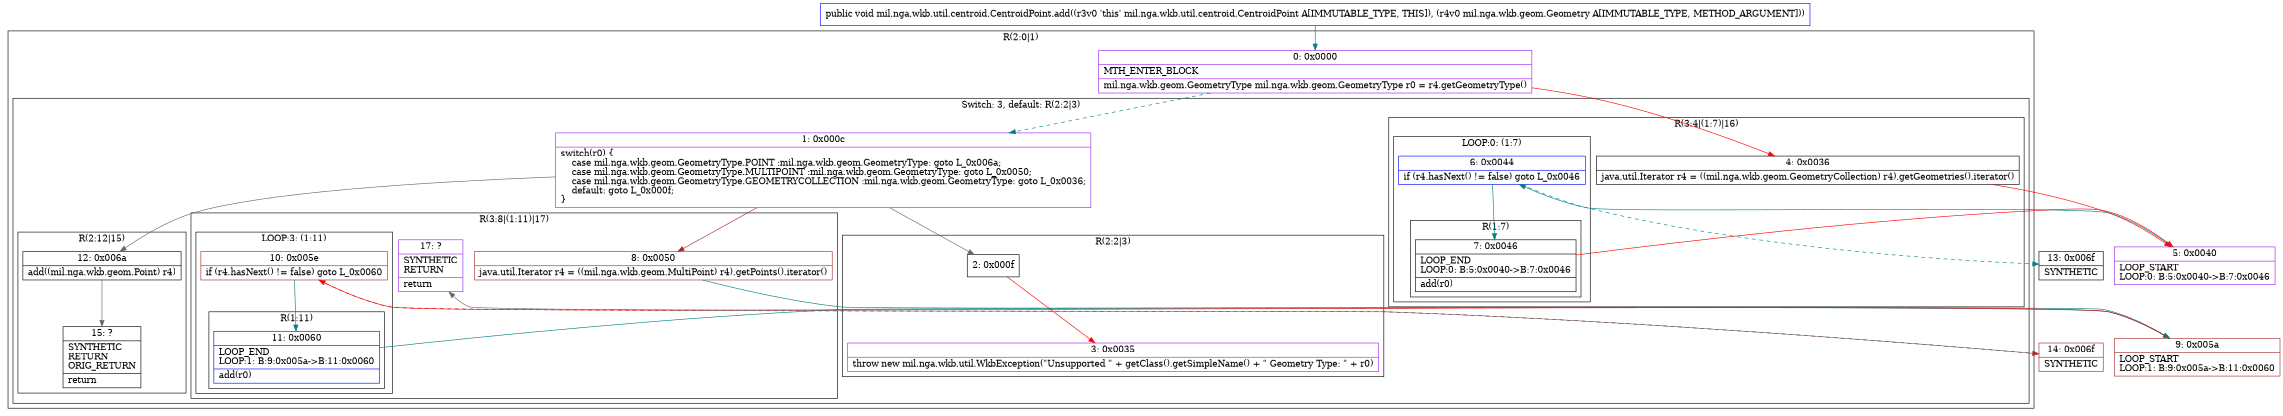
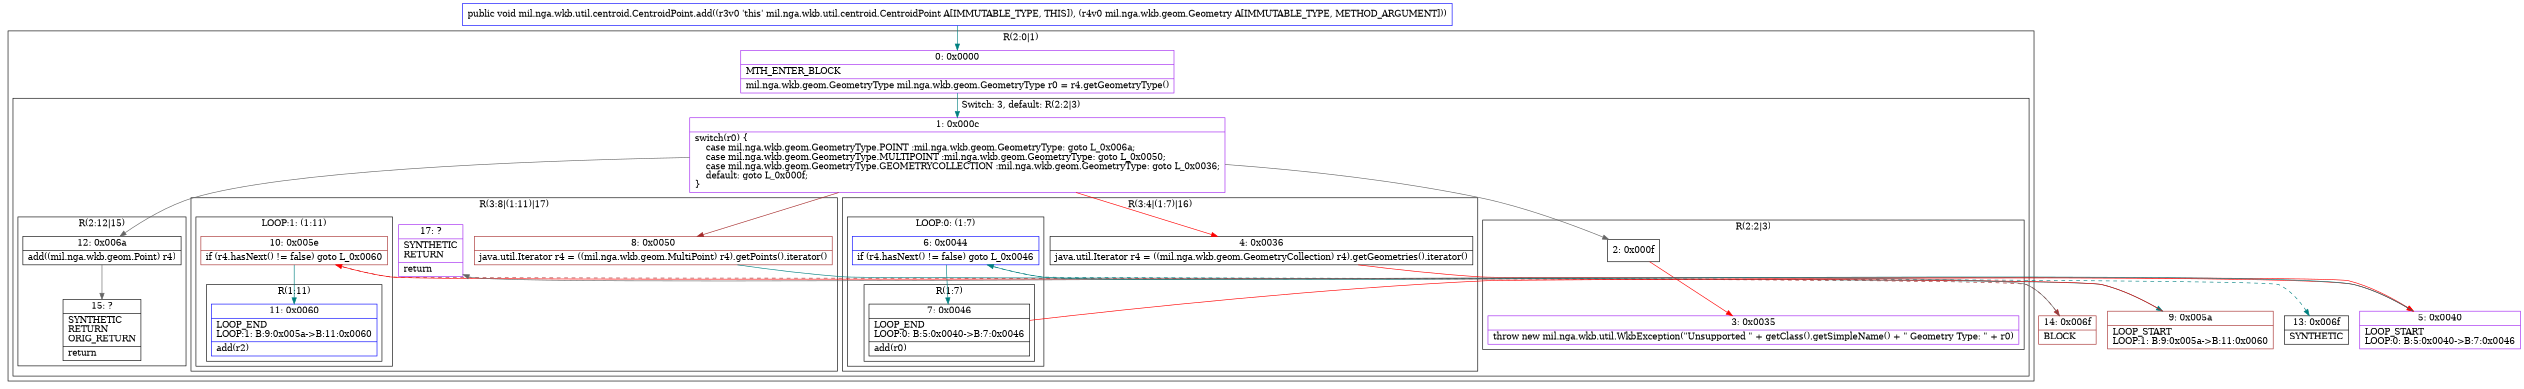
(1113, 112) -> (957, 102)
(1652, 114) -> (1144, 214)
(294, 239) -> (294, 224)
(1274, 308) -> none
(2071, 364) -> (2060, 337)
(235, 376) -> (233, 349)
